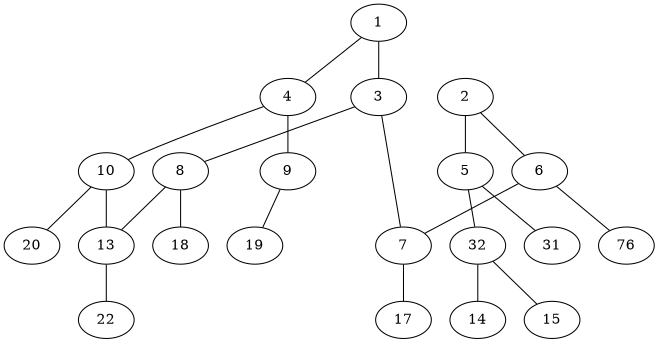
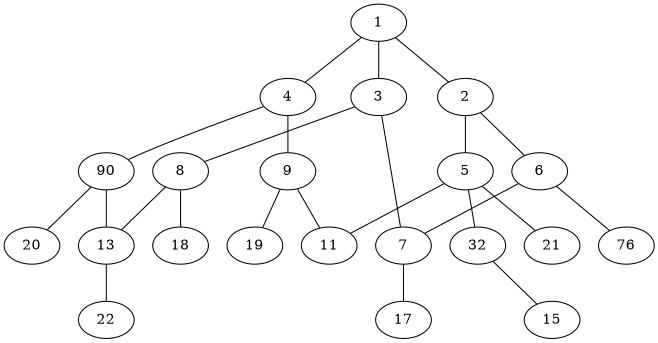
none -> (422, 60)
(106, 171) -> (106, 171)
none -> (329, 246)
(552, 246) -> (552, 246)
(478, 320) -> none
